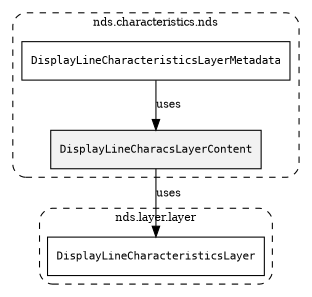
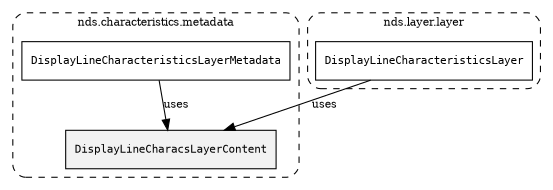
(156, 23) -> (156, 23)
(156, 198) -> (306, 102)
